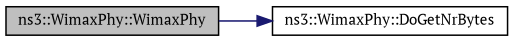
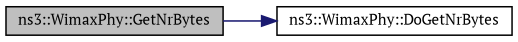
(112, 21) -> (115, 21)
